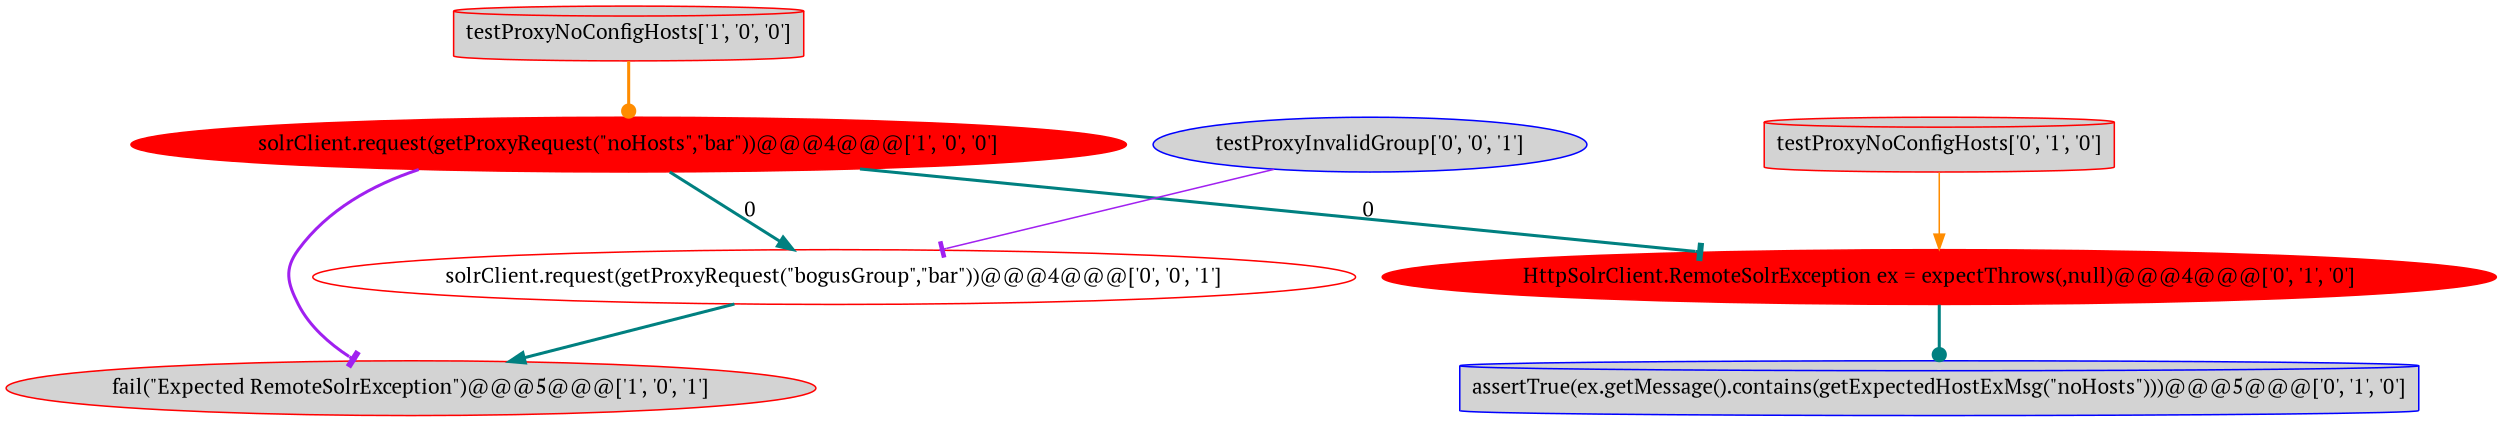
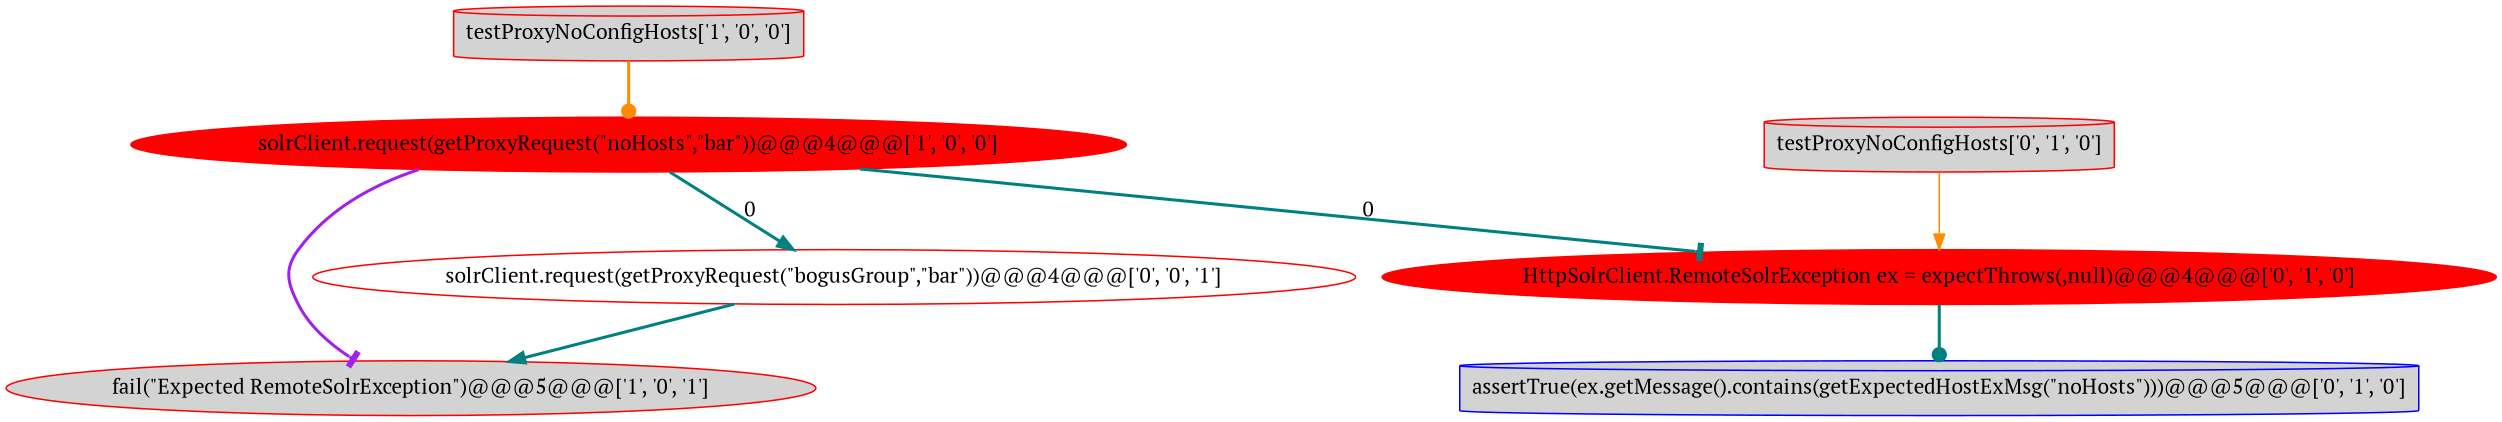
(1370, 145) -> none
